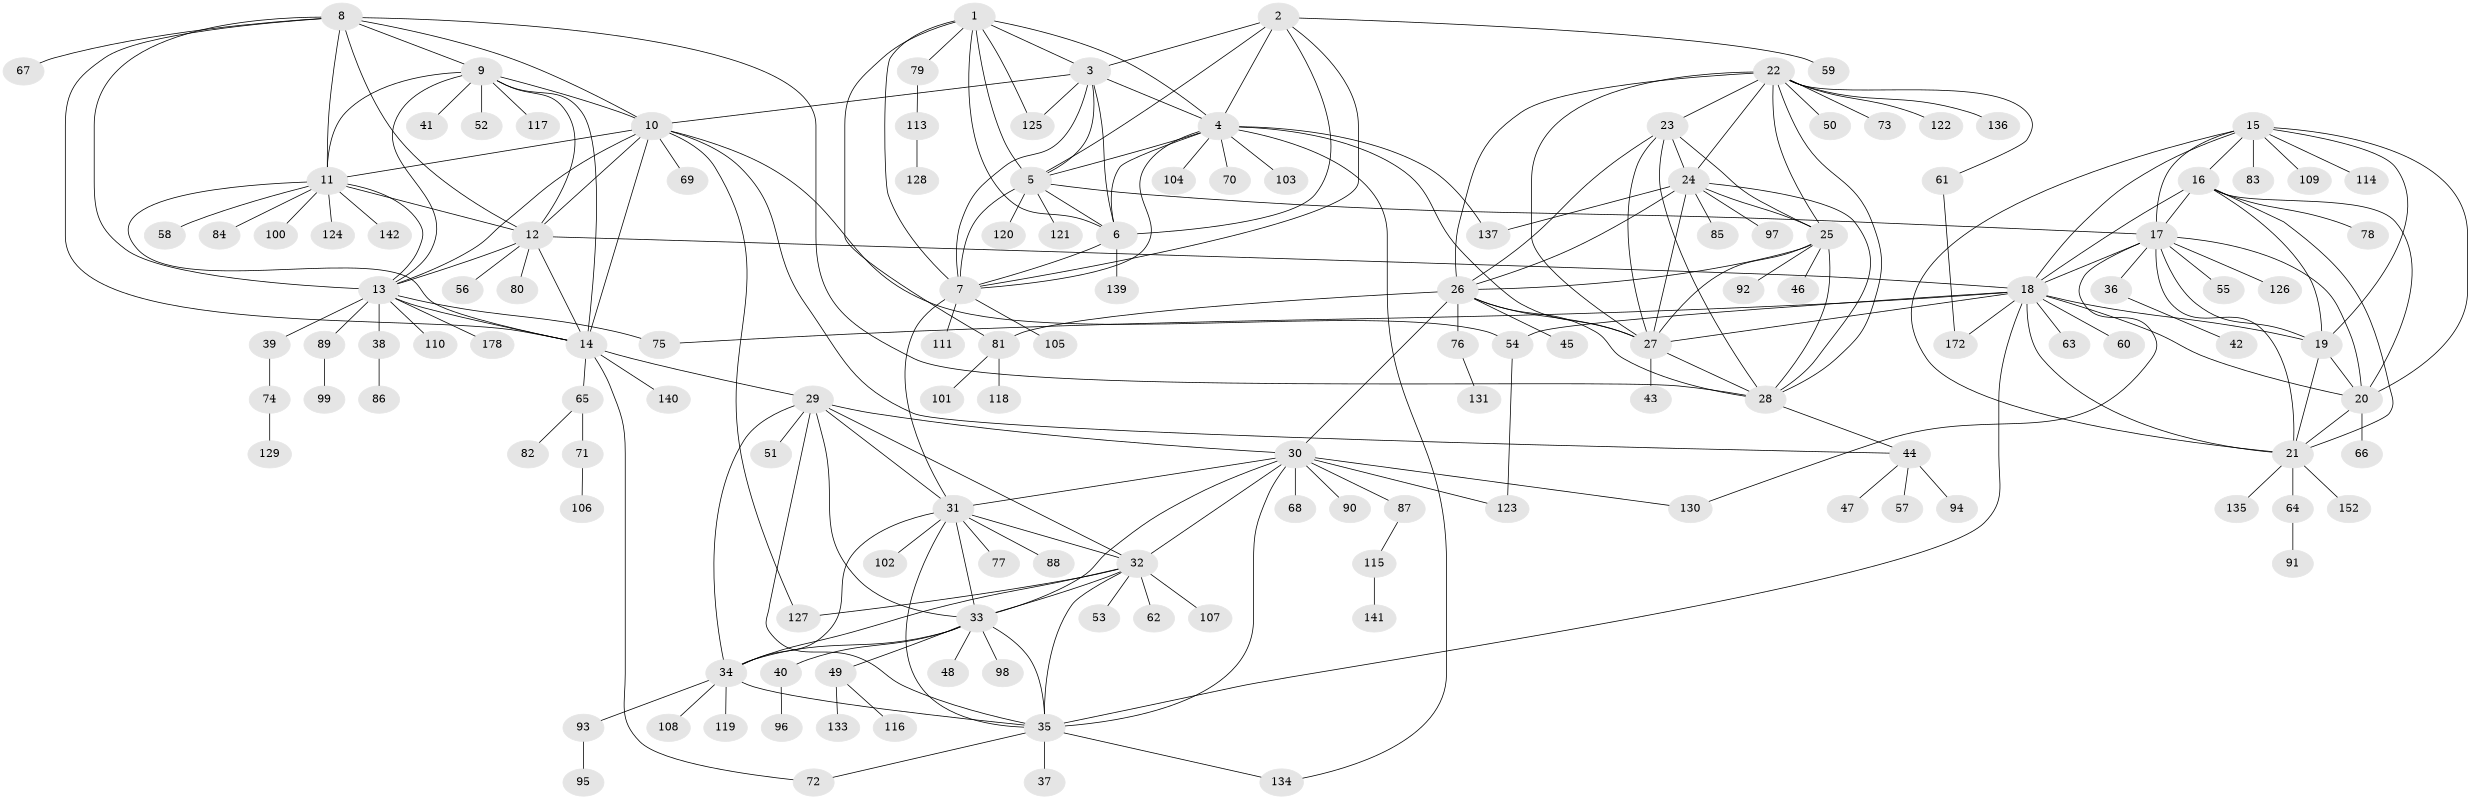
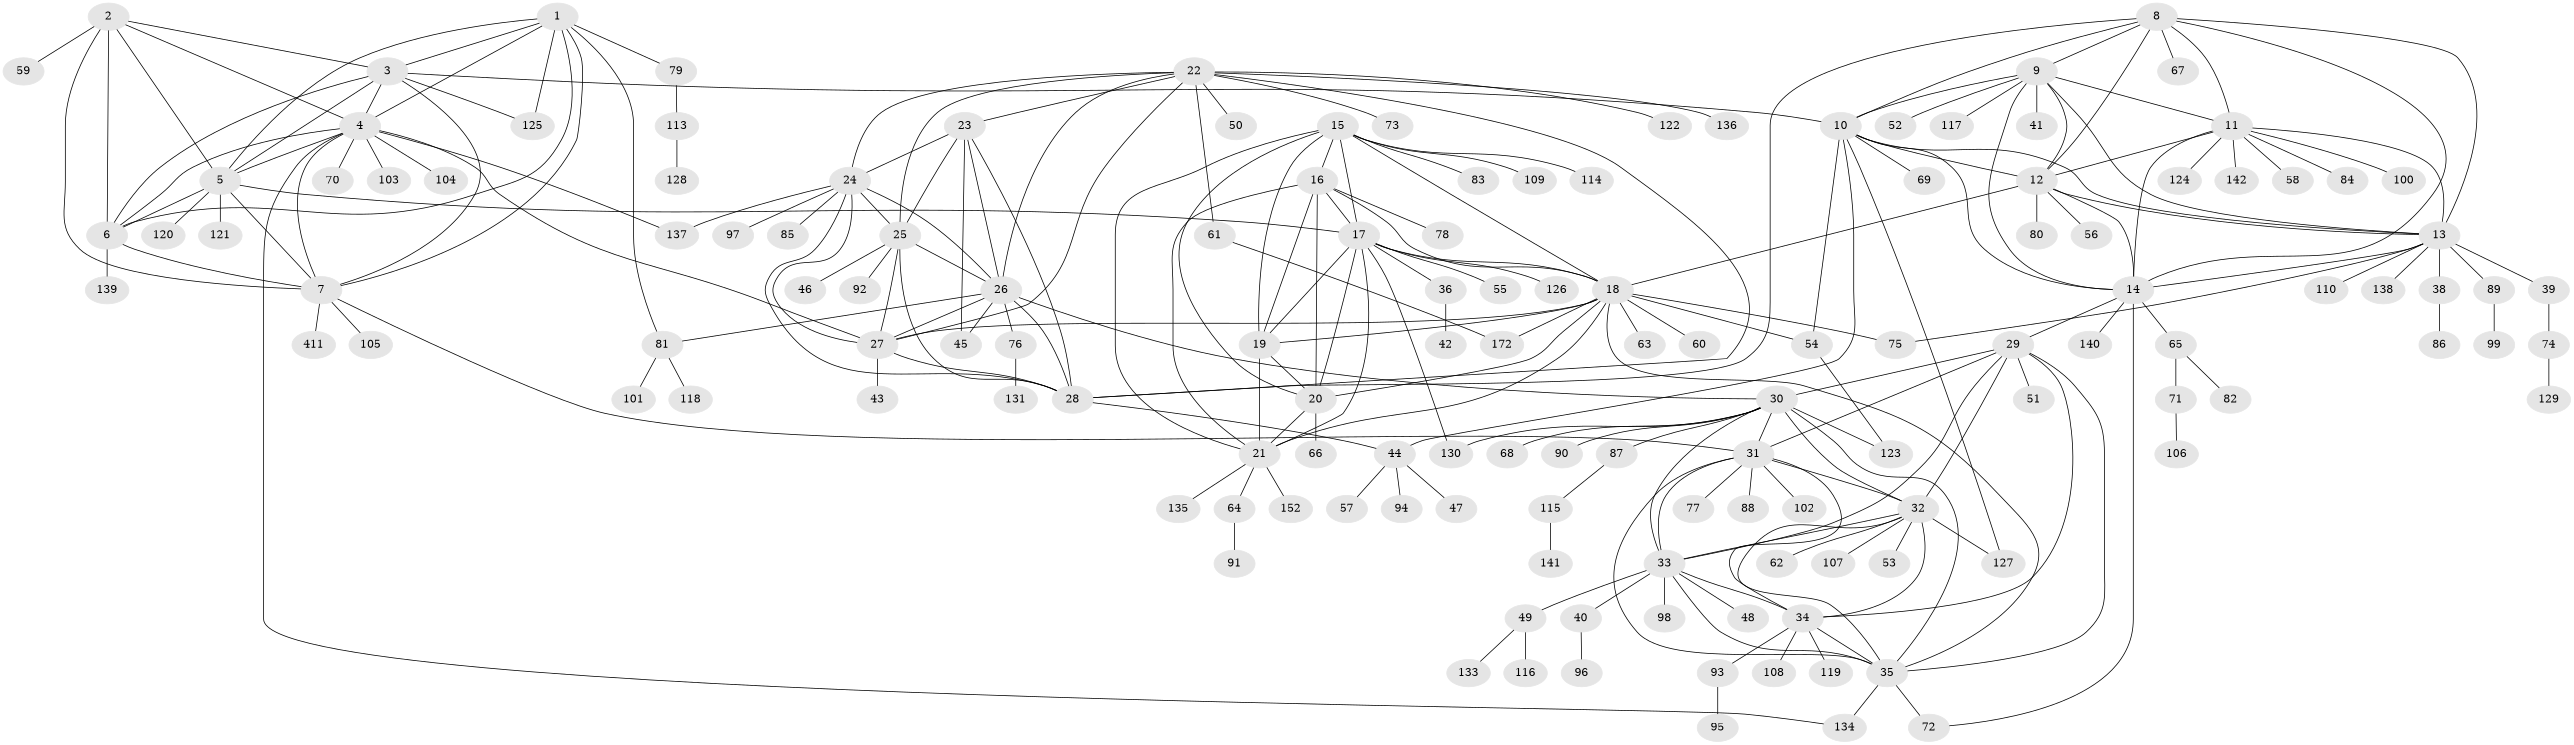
(490, 153) -> none
(1628, 232) -> (963, 235)
(492, 345) -> (2383, 290)
(943, 345) -> (314, 345)
(1045, 783) -> none
